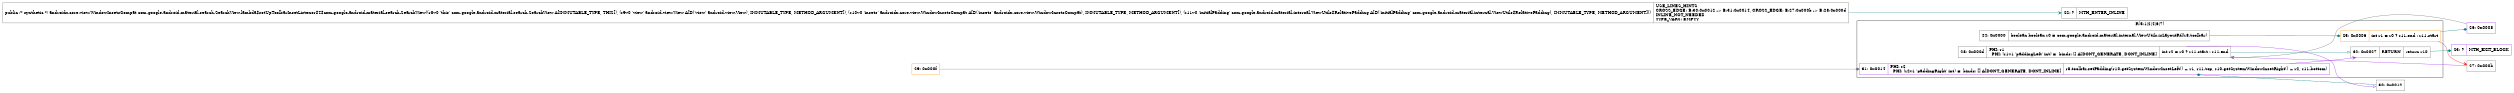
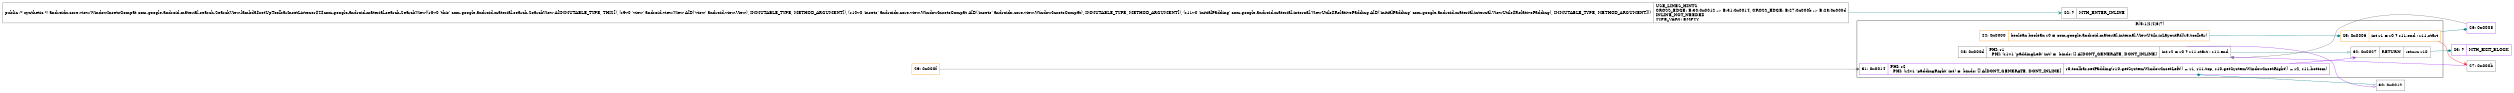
(2094, 36) -> (2094, 36)
